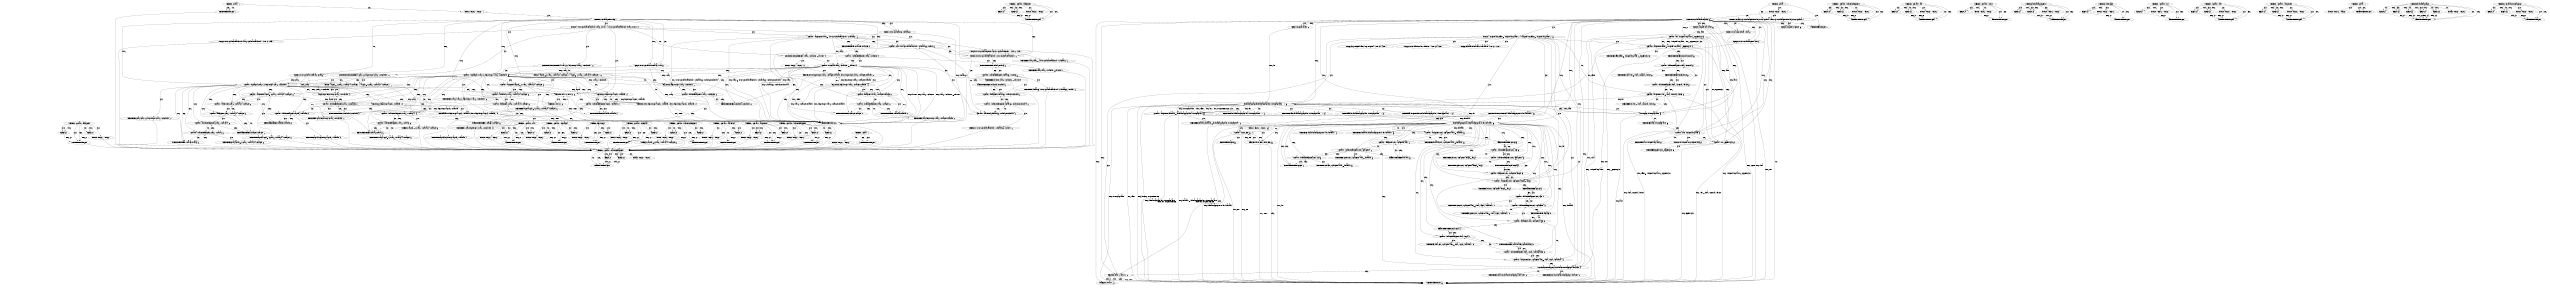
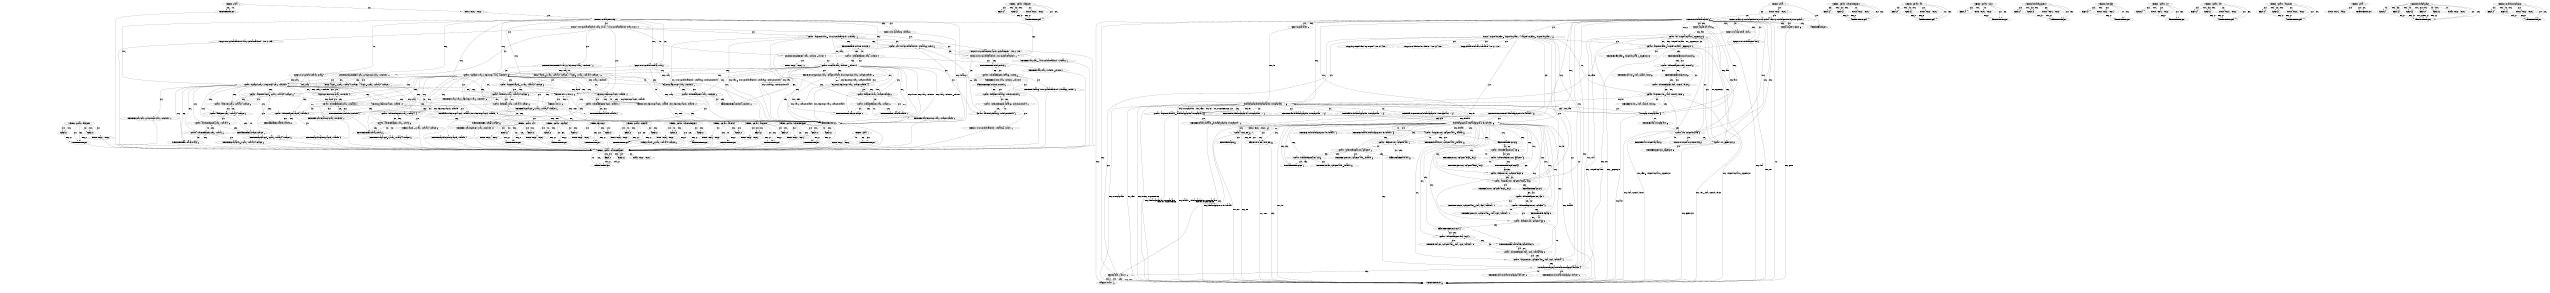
(869, 37) -> (860, 51)
(1730, 279) -> (1771, 280)
